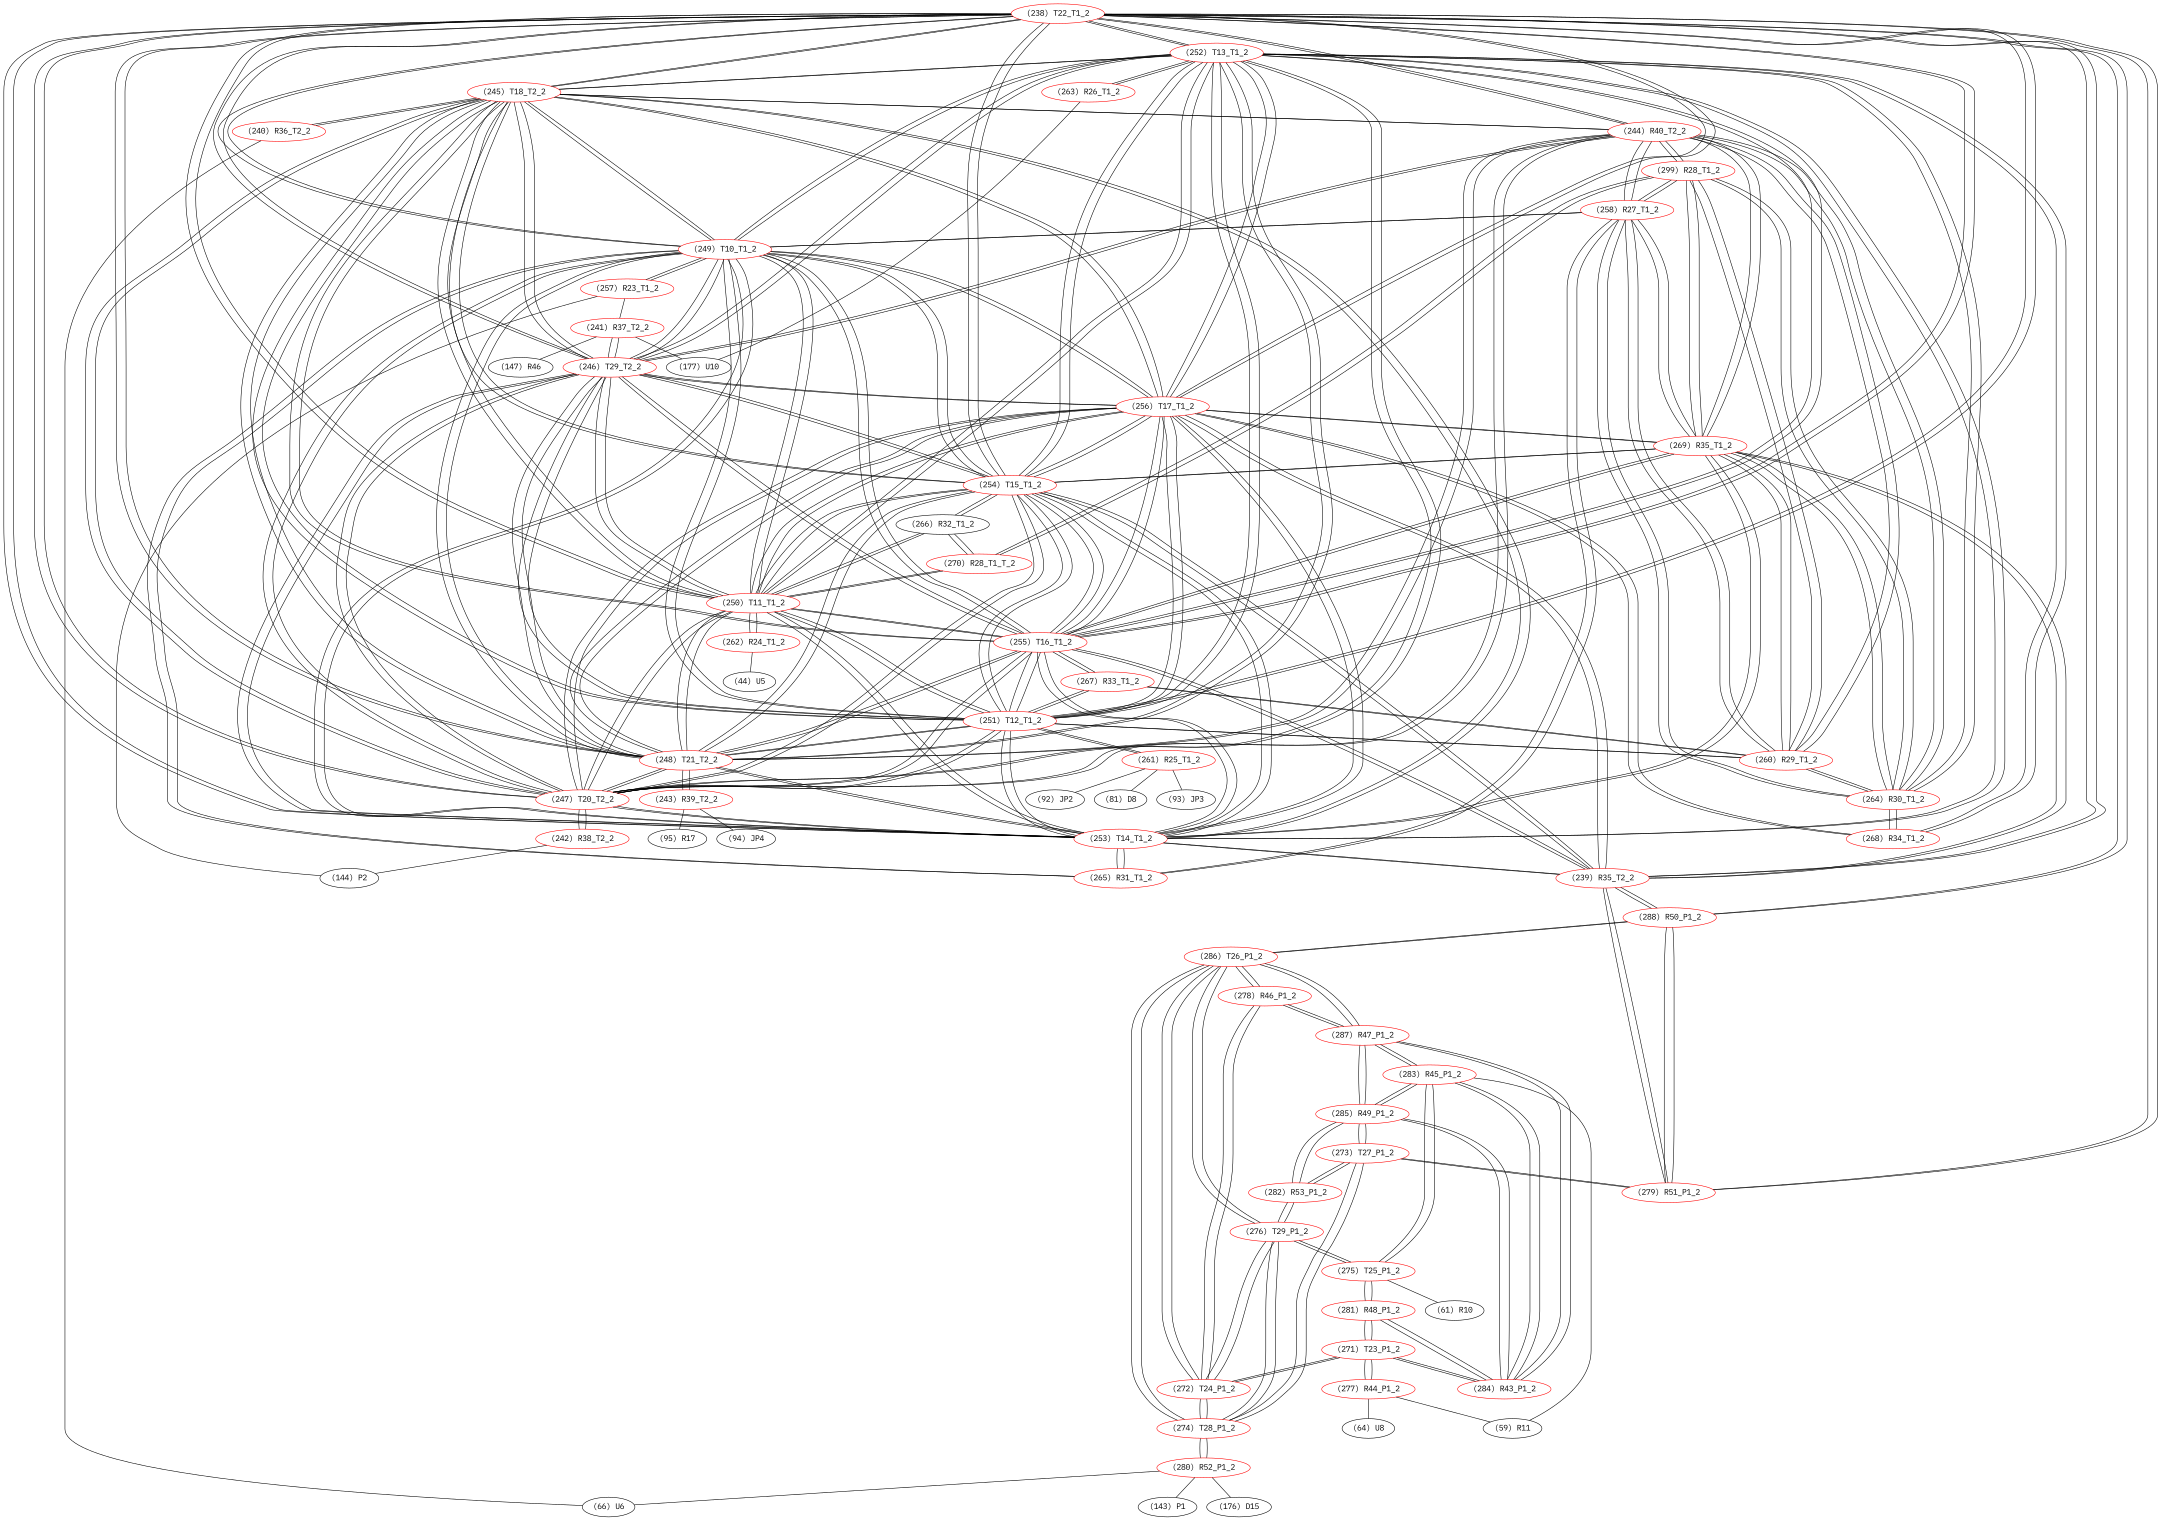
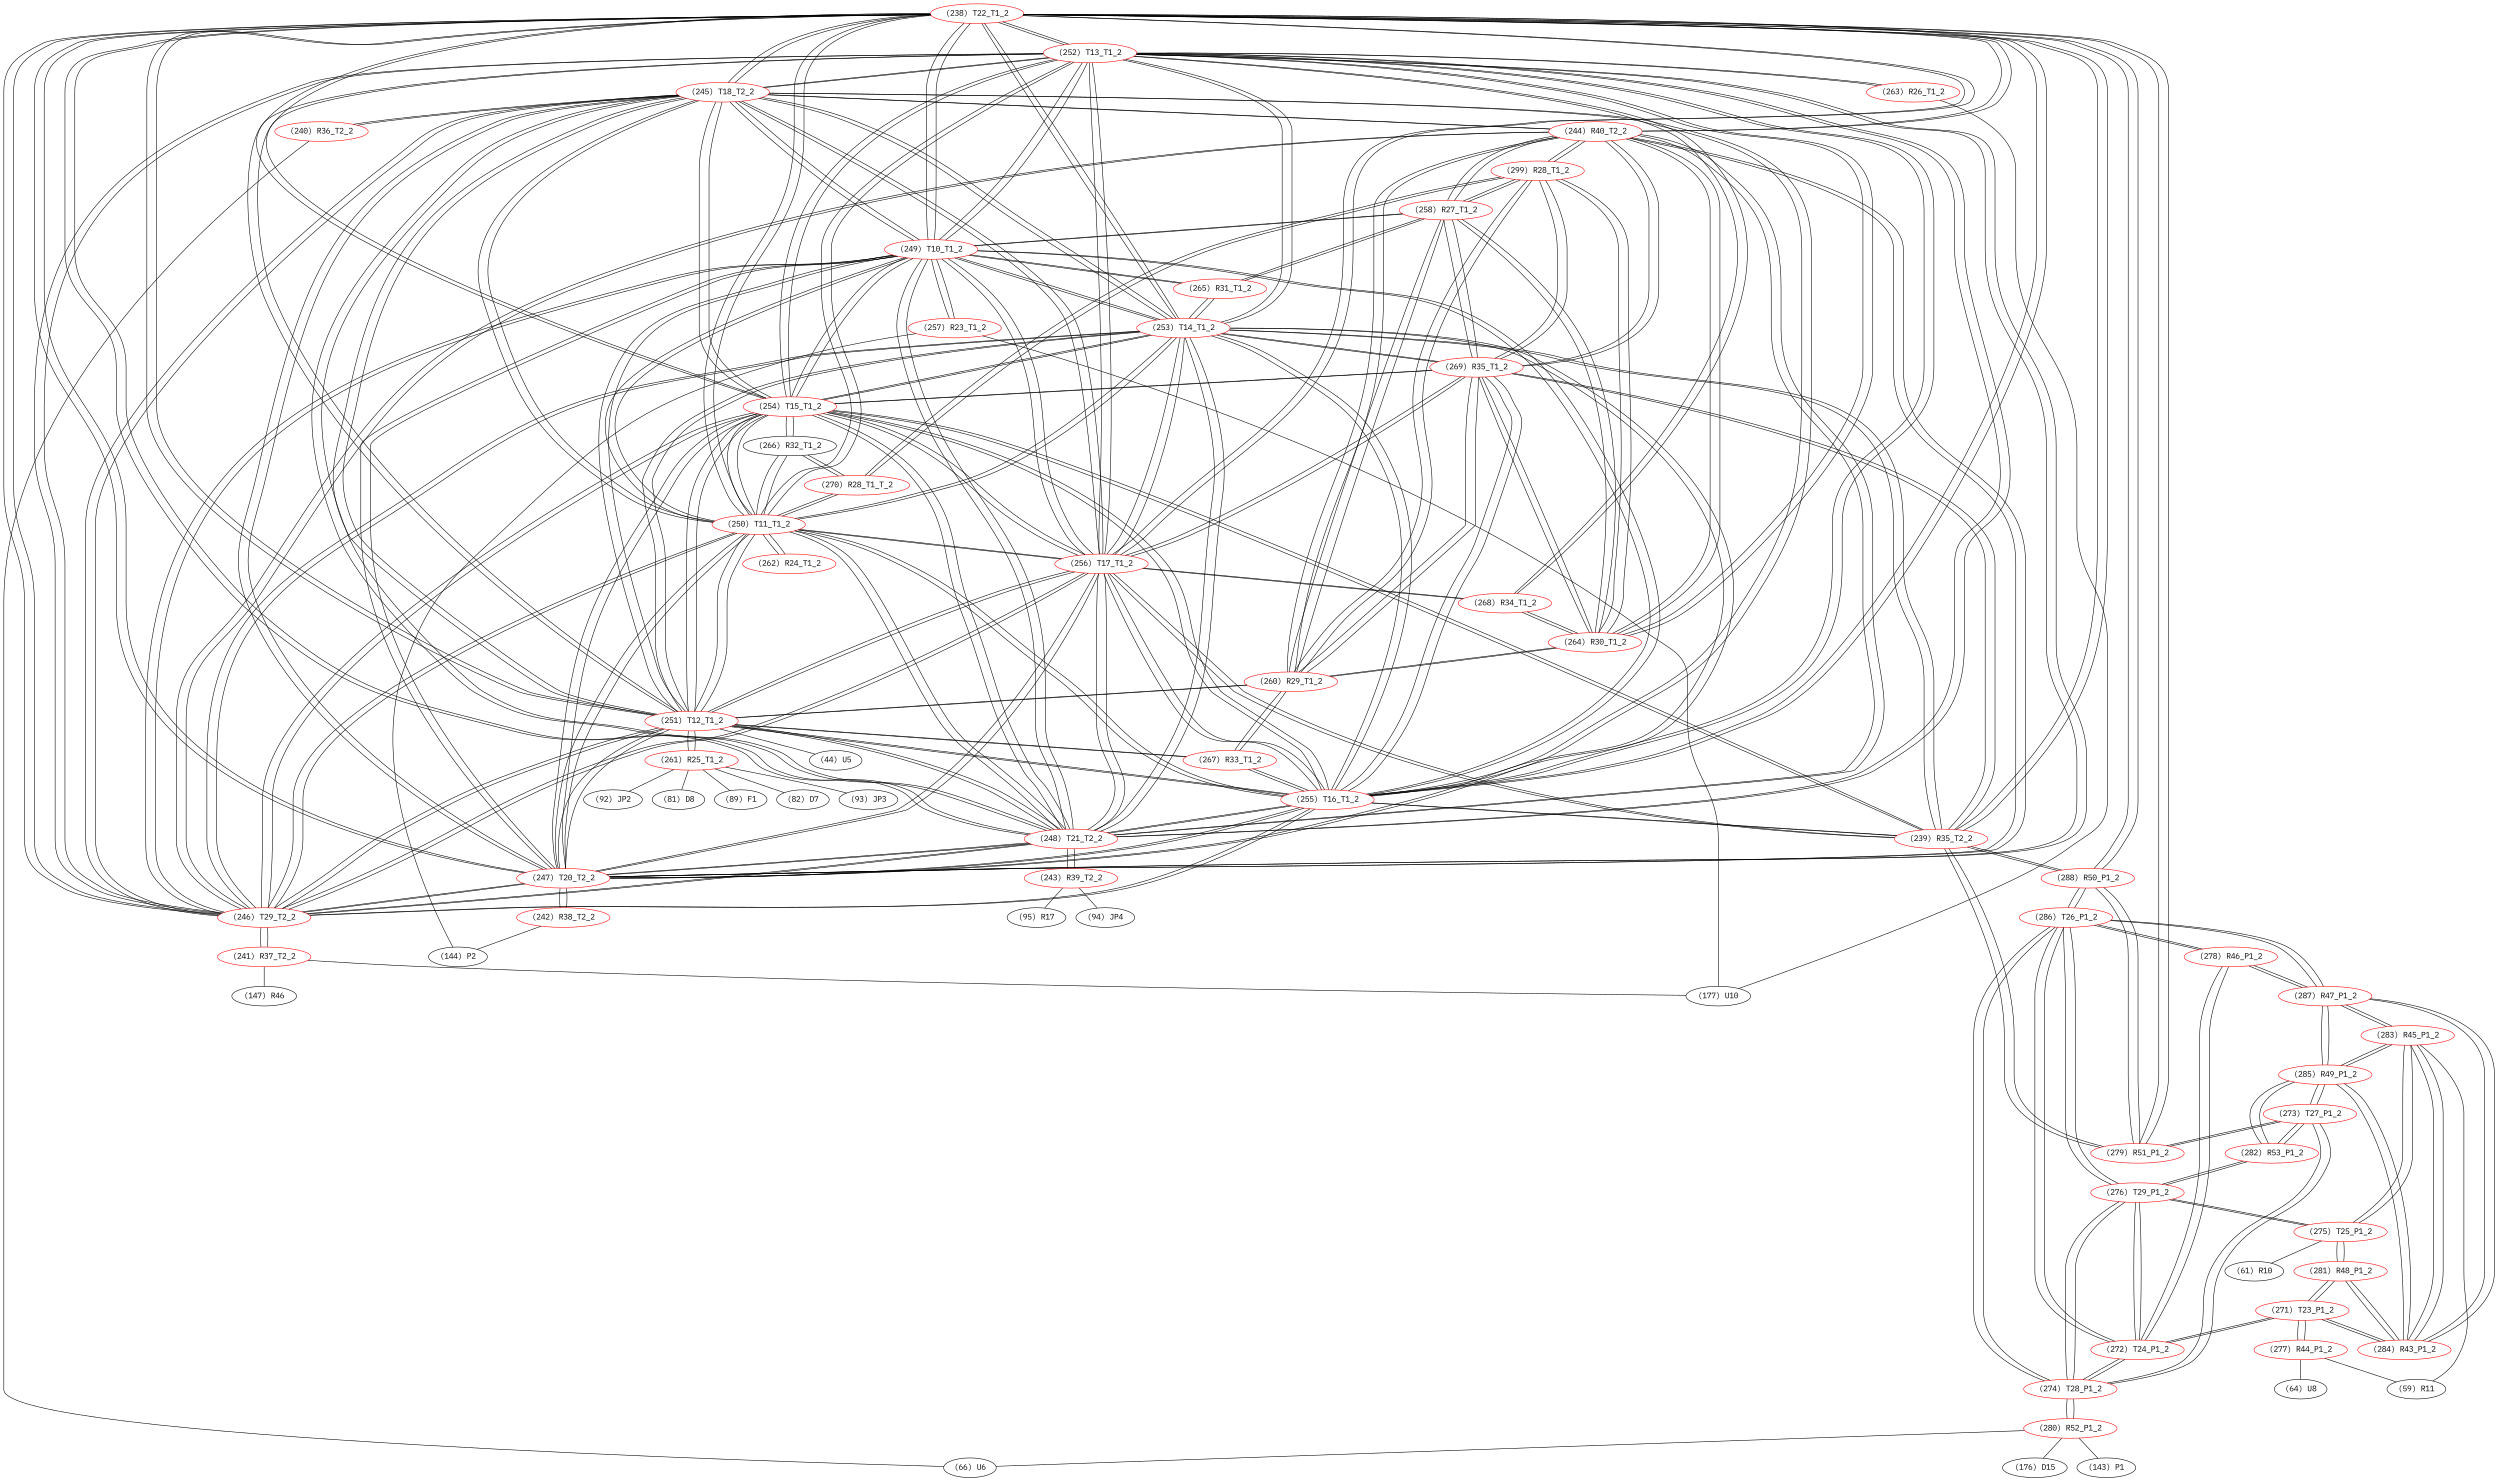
(622, 308) -> (1497, 539)
(751, 662) -> (768, 741)
none -> (741, 800)
none -> (803, 800)
